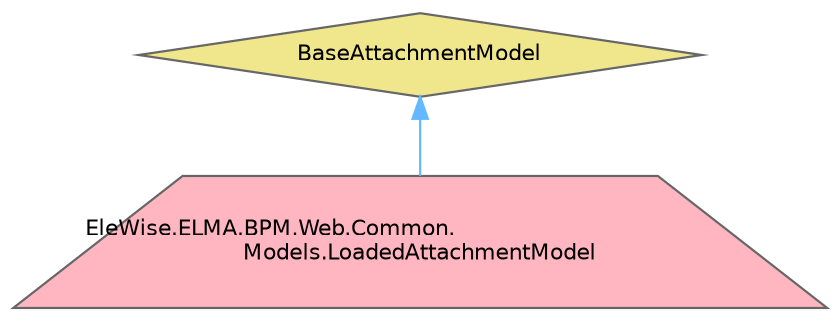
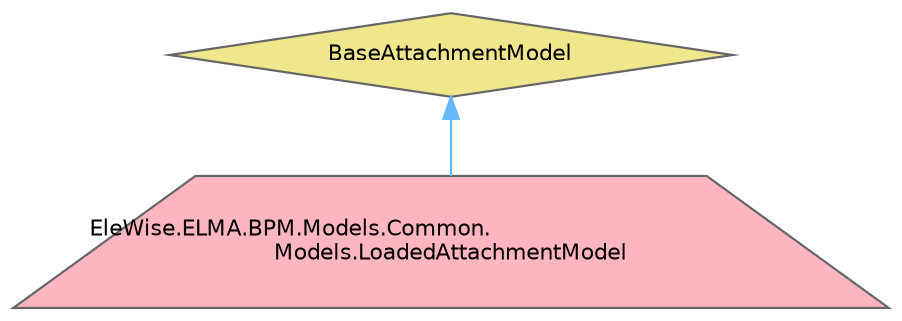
(420, 242) -> (451, 242)
